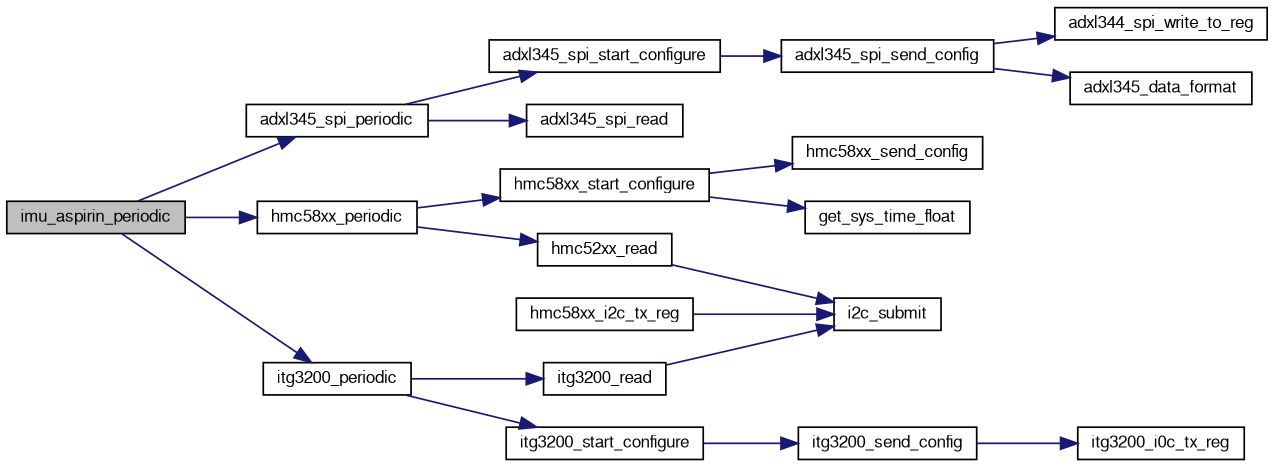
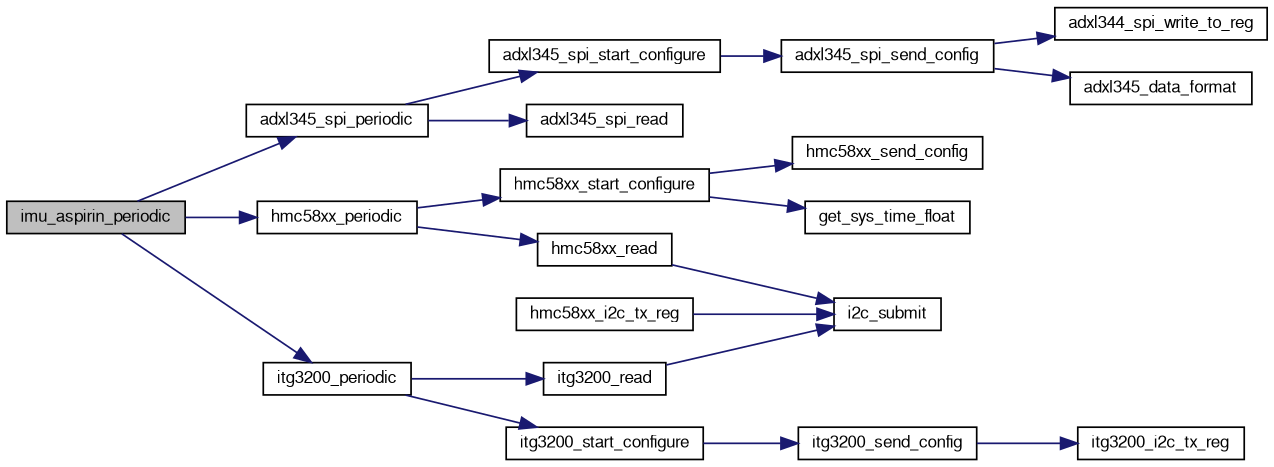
(605, 250) -> (605, 250)
(1161, 443) -> (1161, 443)
